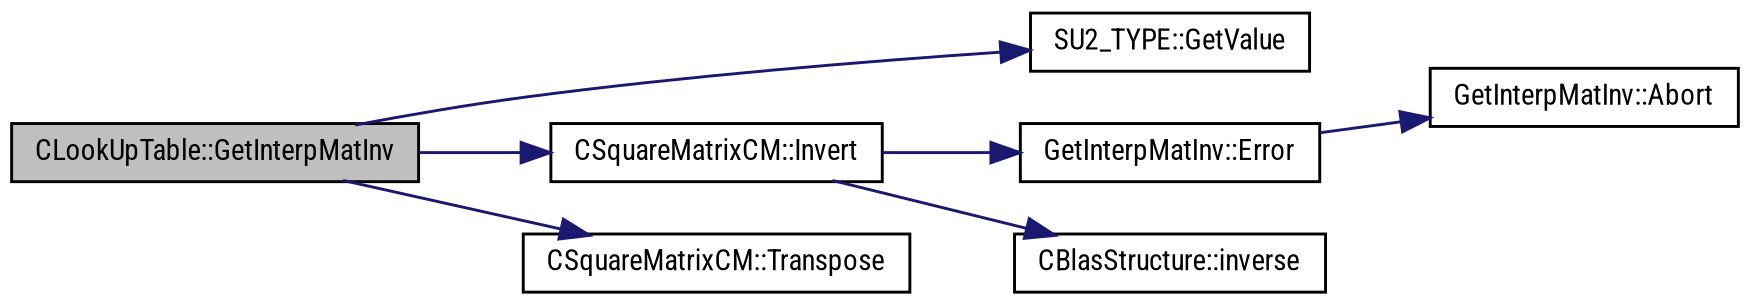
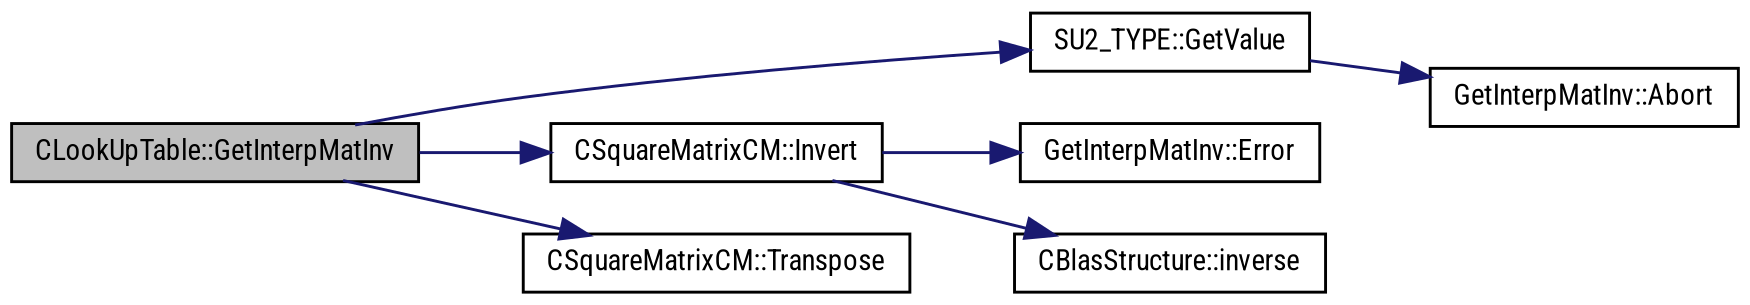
(1361, 127) -> (1356, 67)
